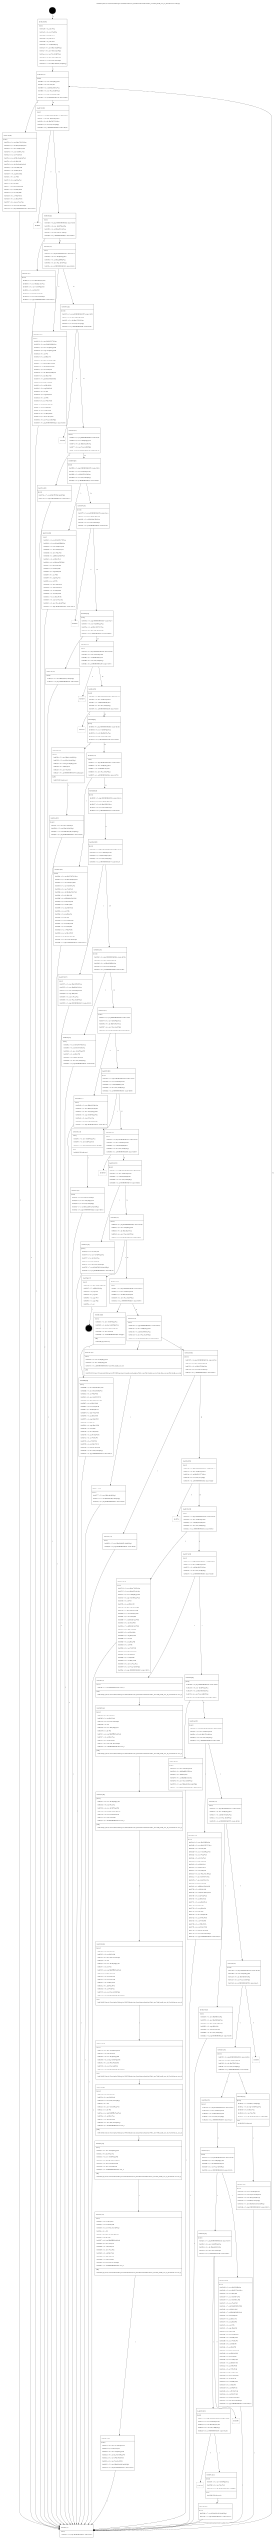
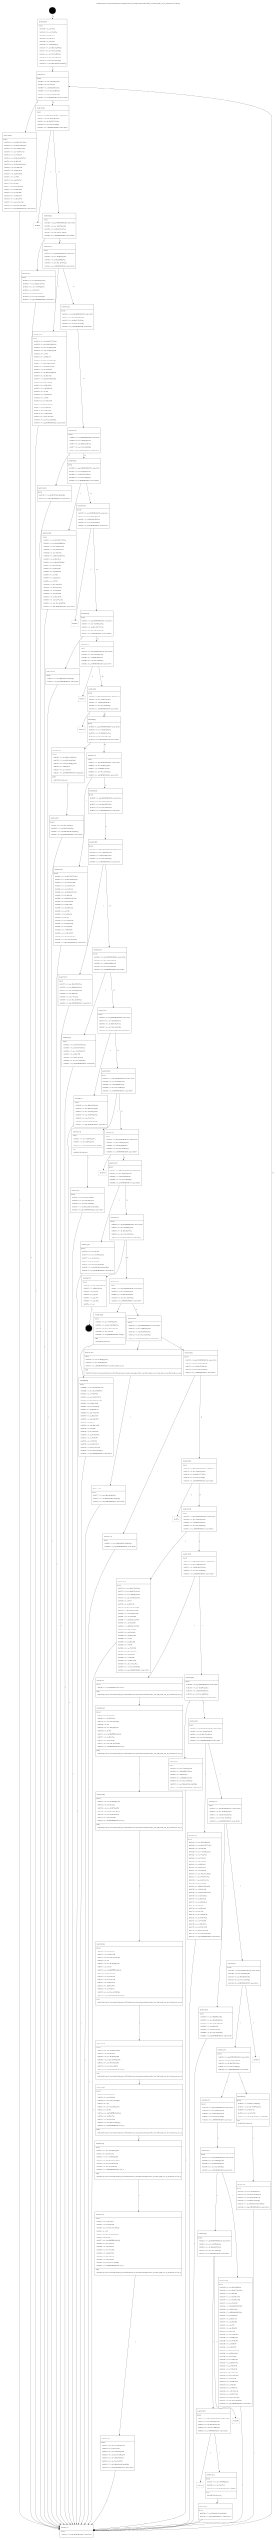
(62, 440) -> none
